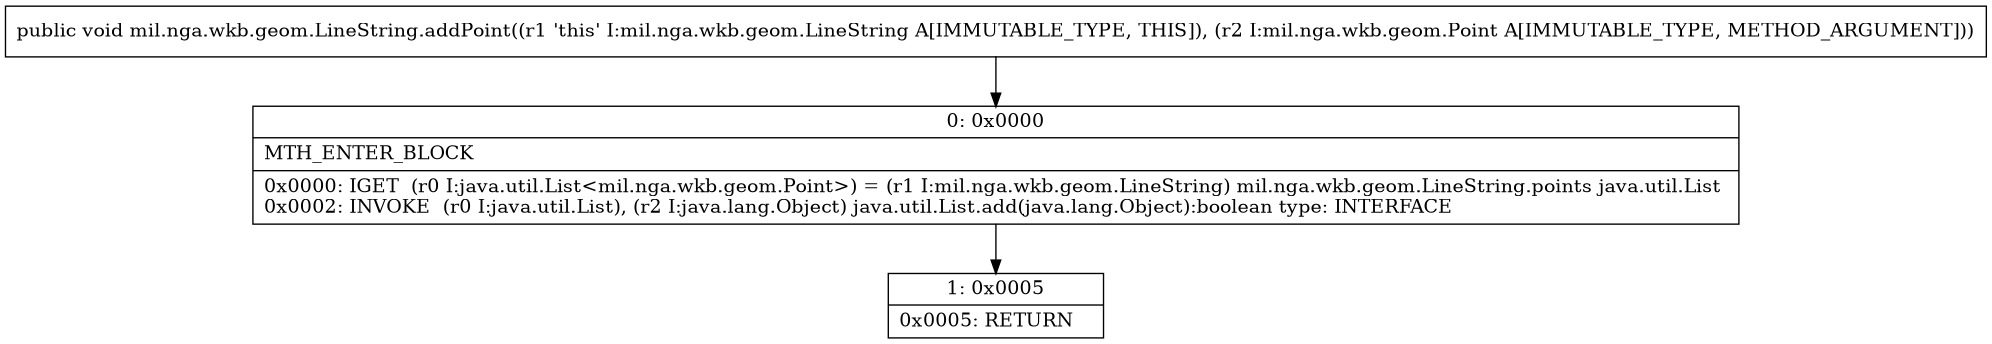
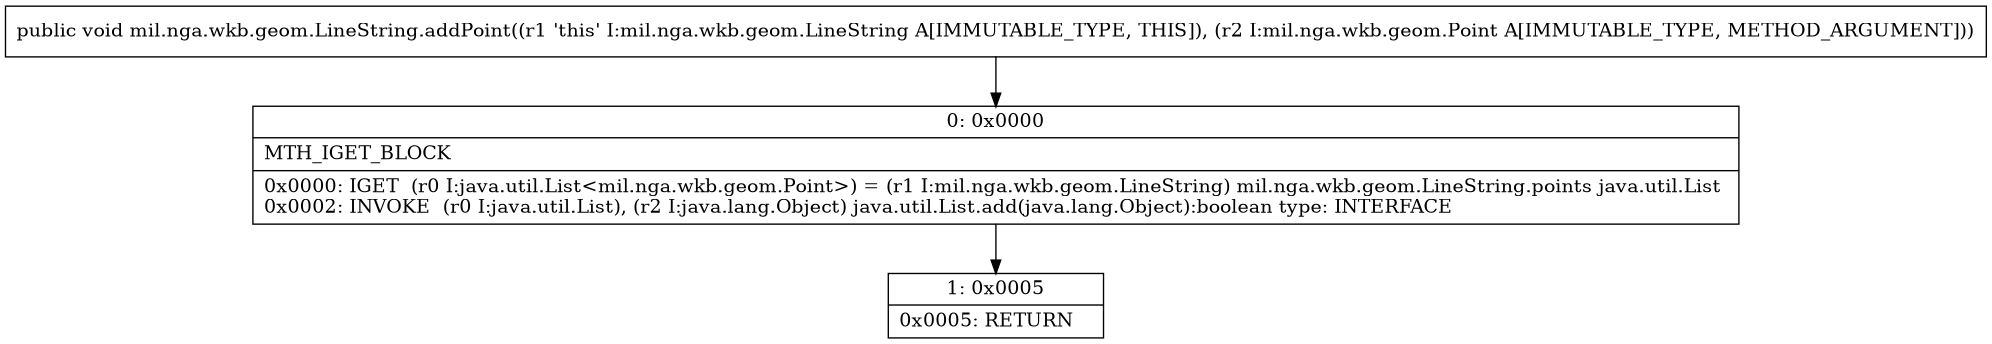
(369, 154) -> (358, 154)
